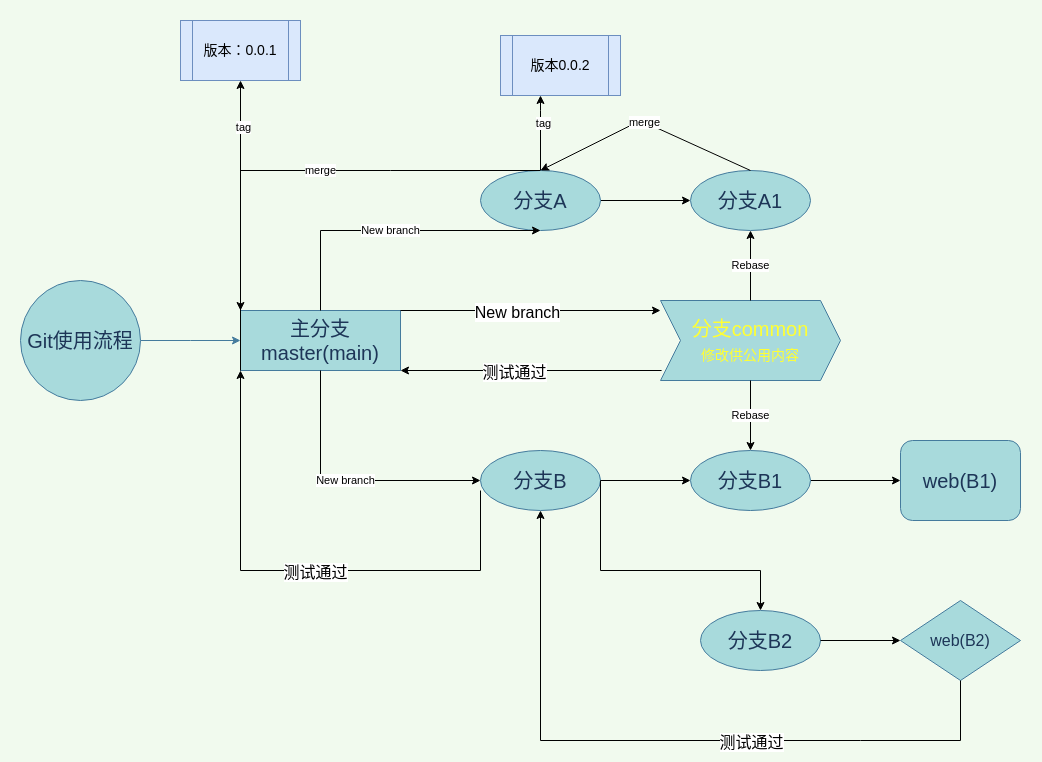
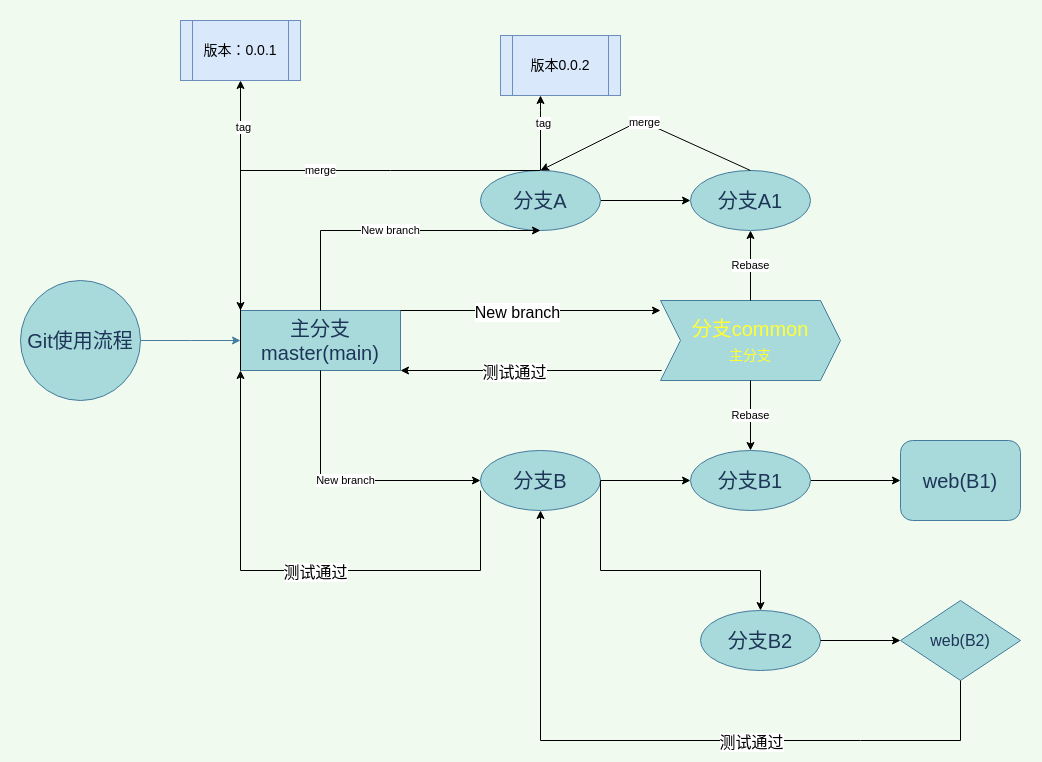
(751, 341) -> (751, 341)
